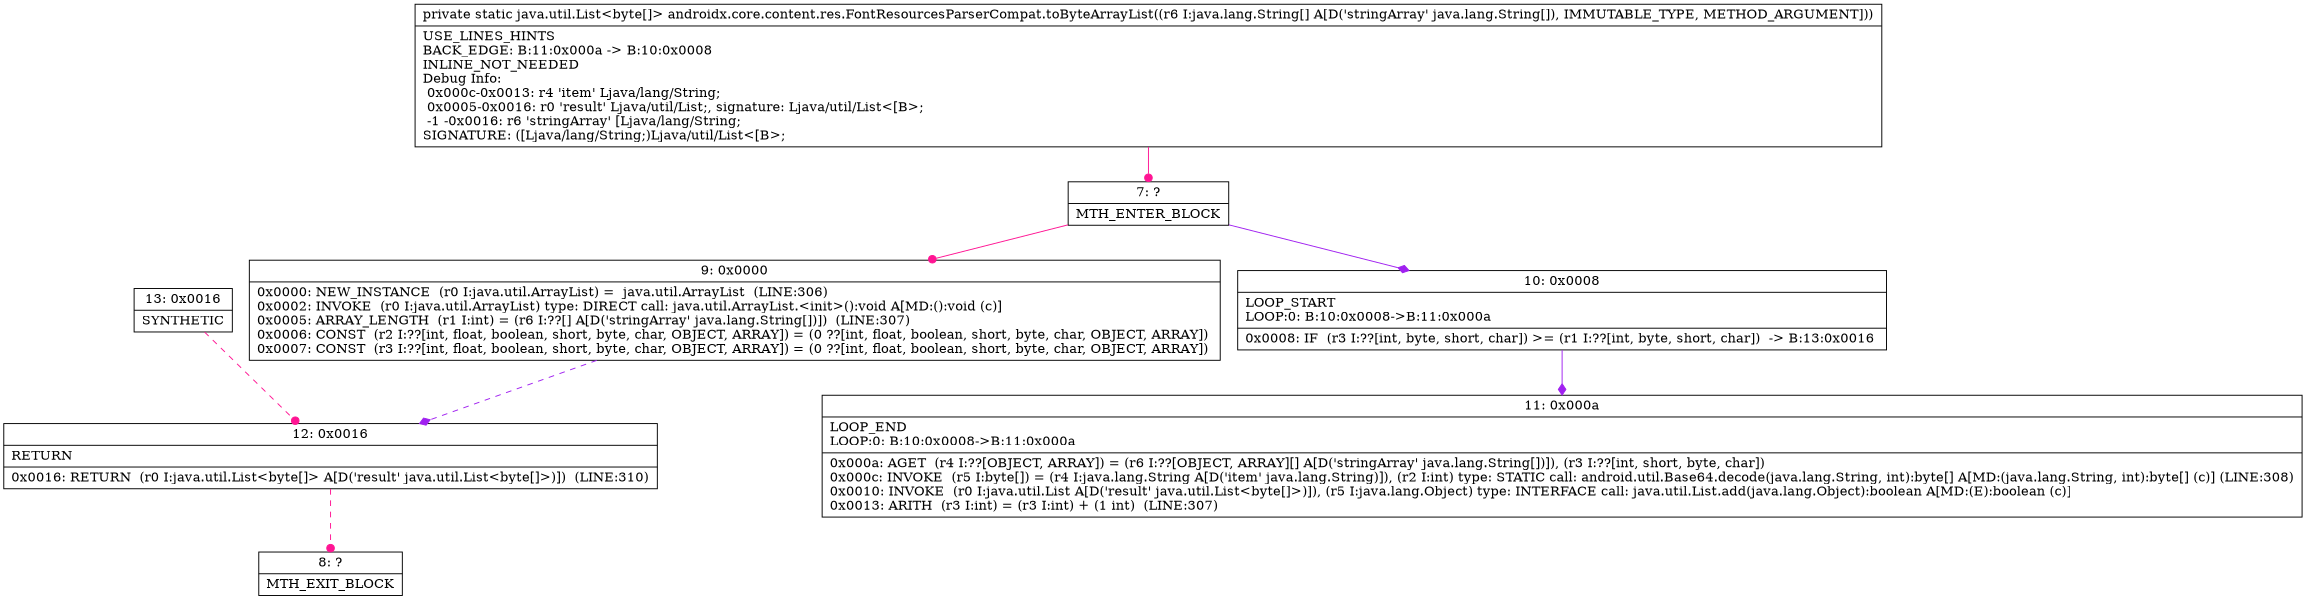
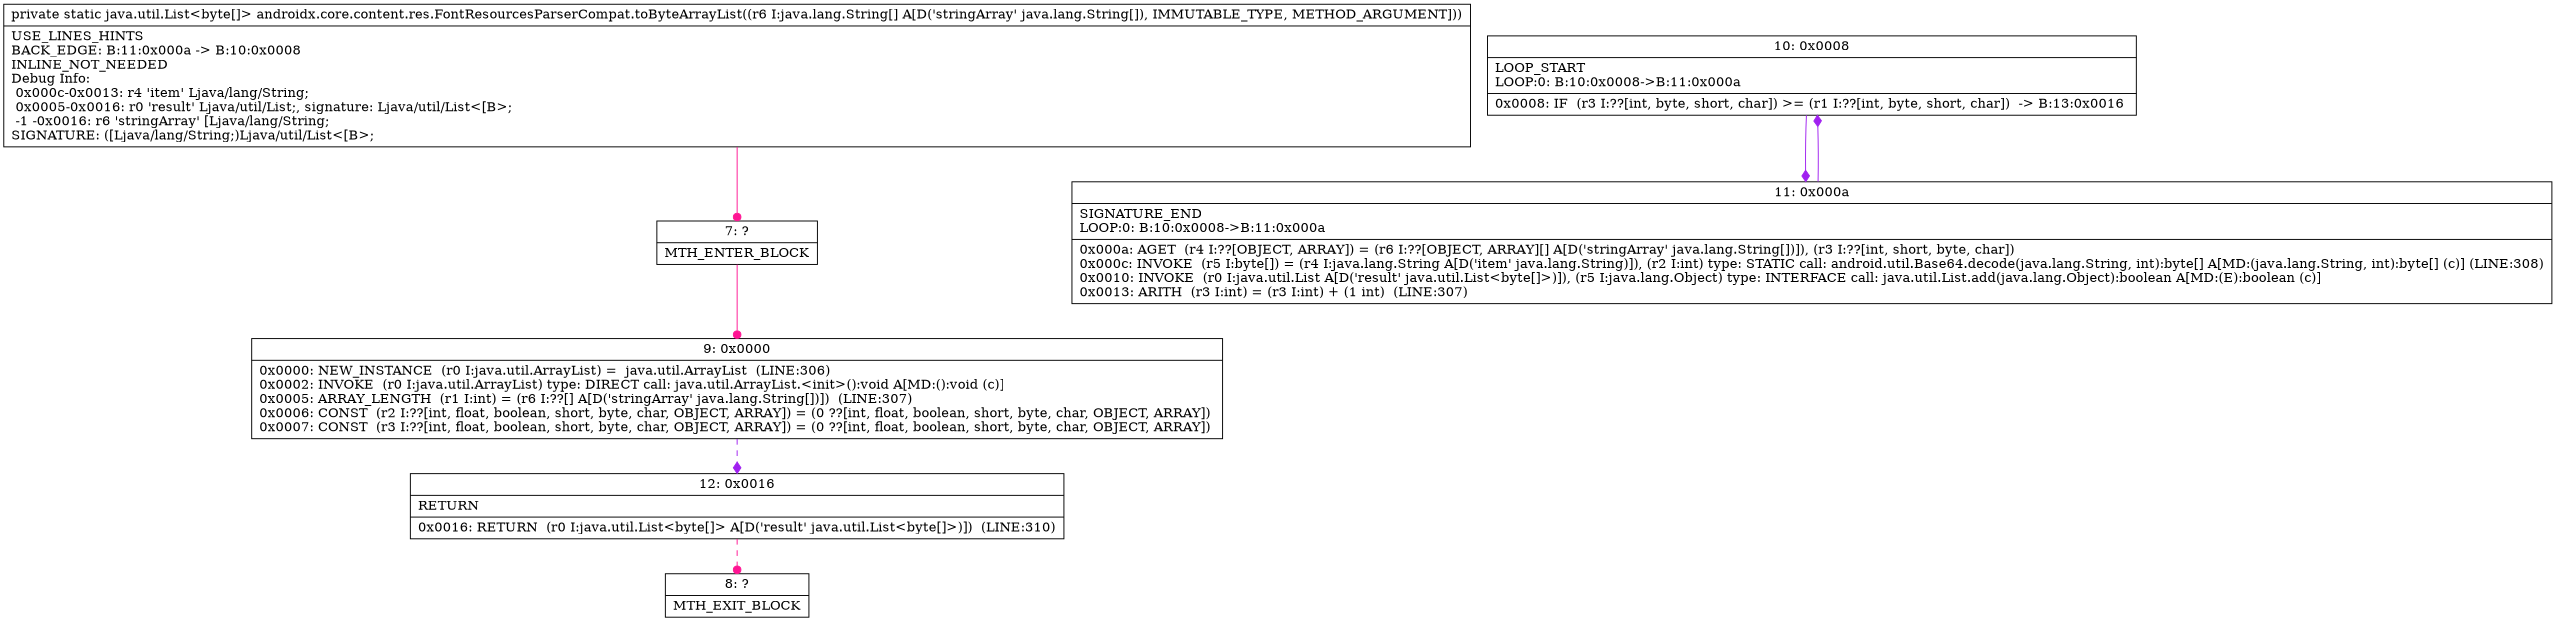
(1313, 246) -> (1818, 154)
(183, 310) -> none
(868, 427) -> (1141, 214)
